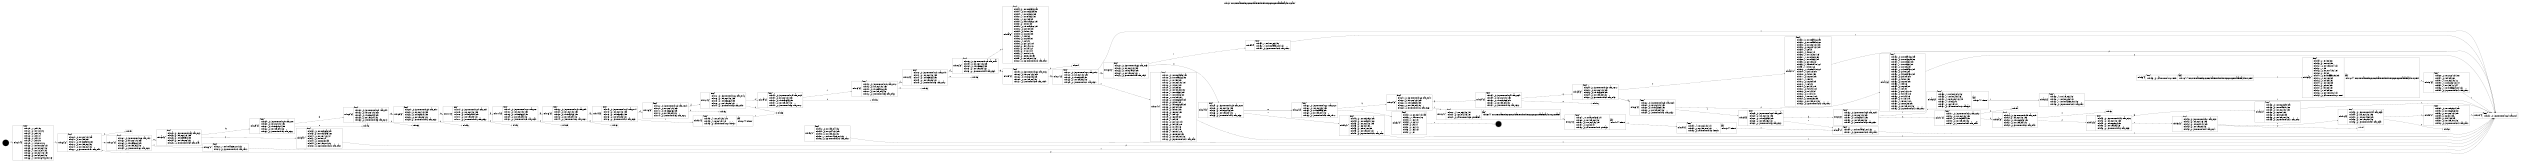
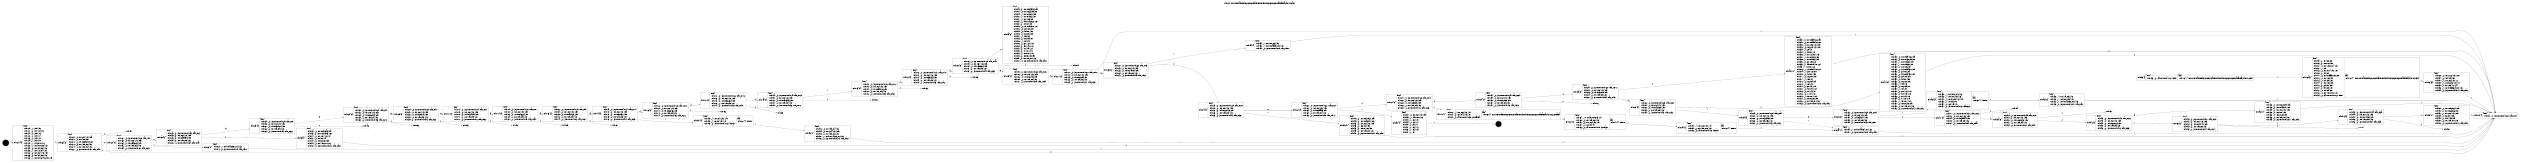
(1060, 67) -> (1035, 66)
(1173, 107) -> none
(765, 115) -> (778, 128)
